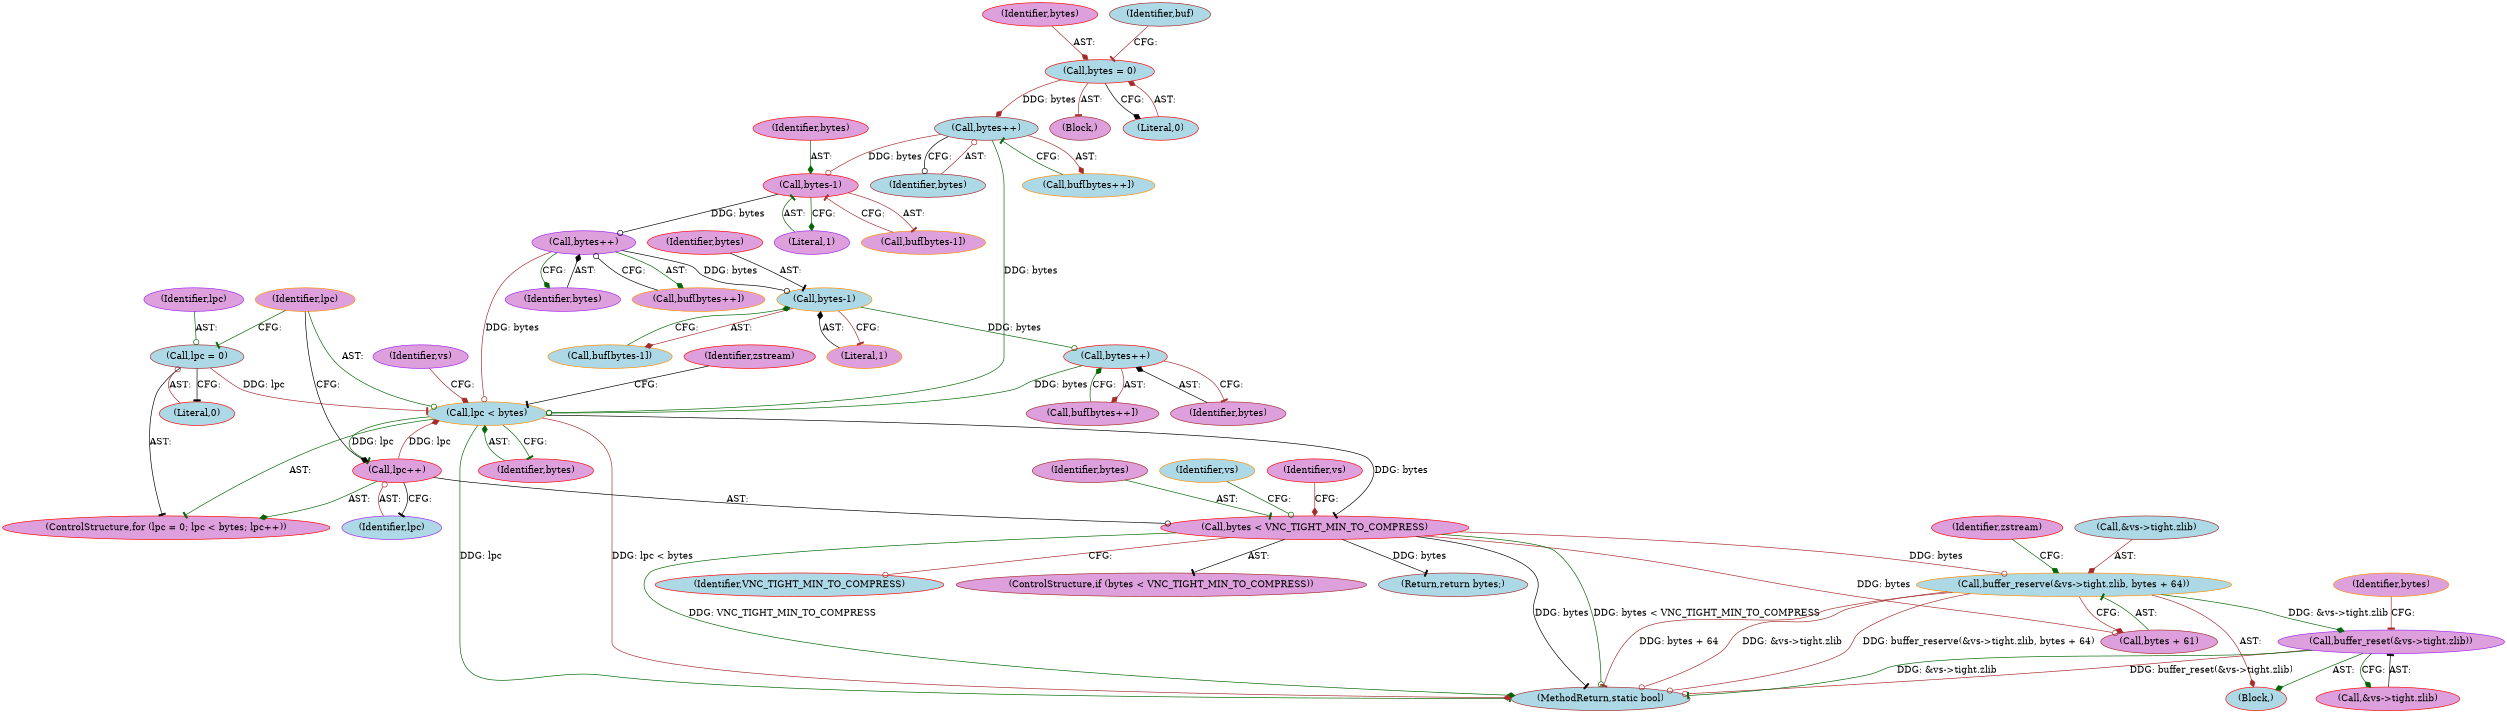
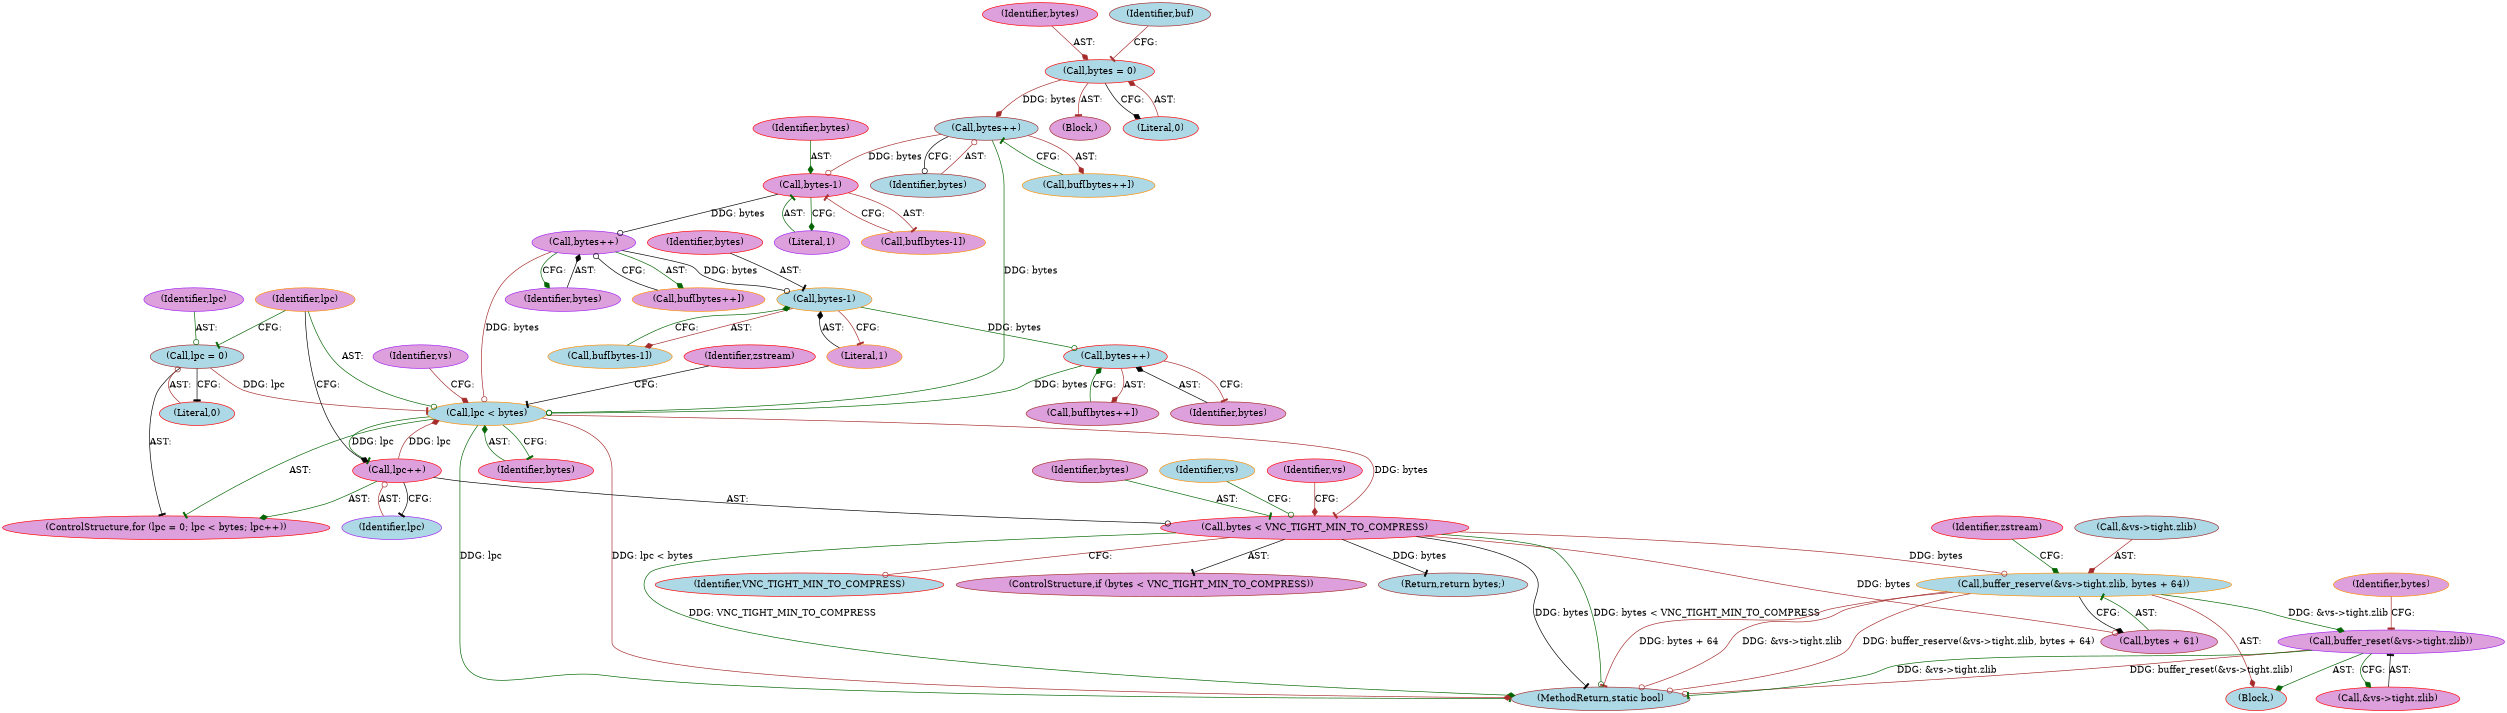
(994, 426) -> (994, 426)
(2094, 617) -> (2094, 617)
